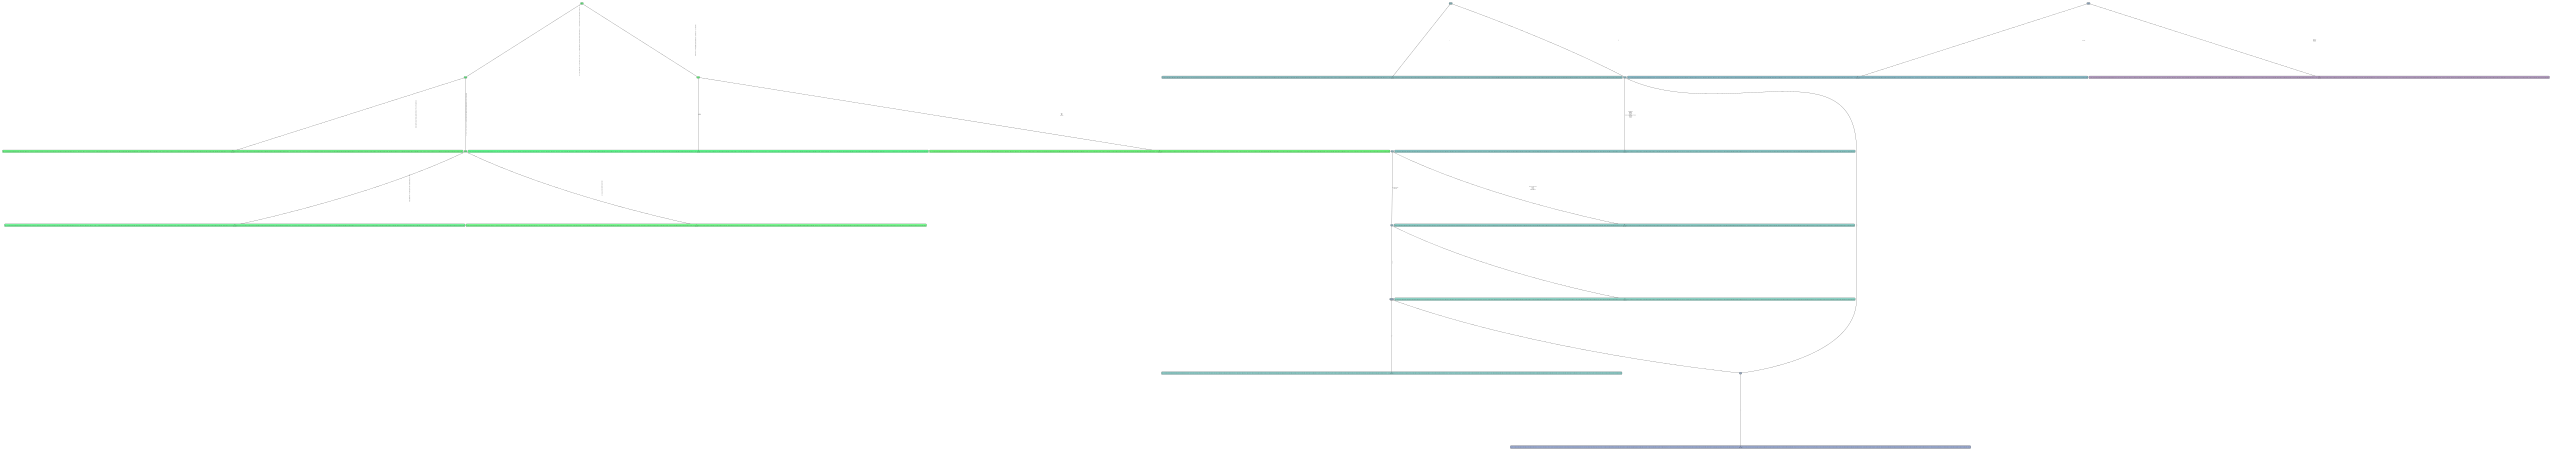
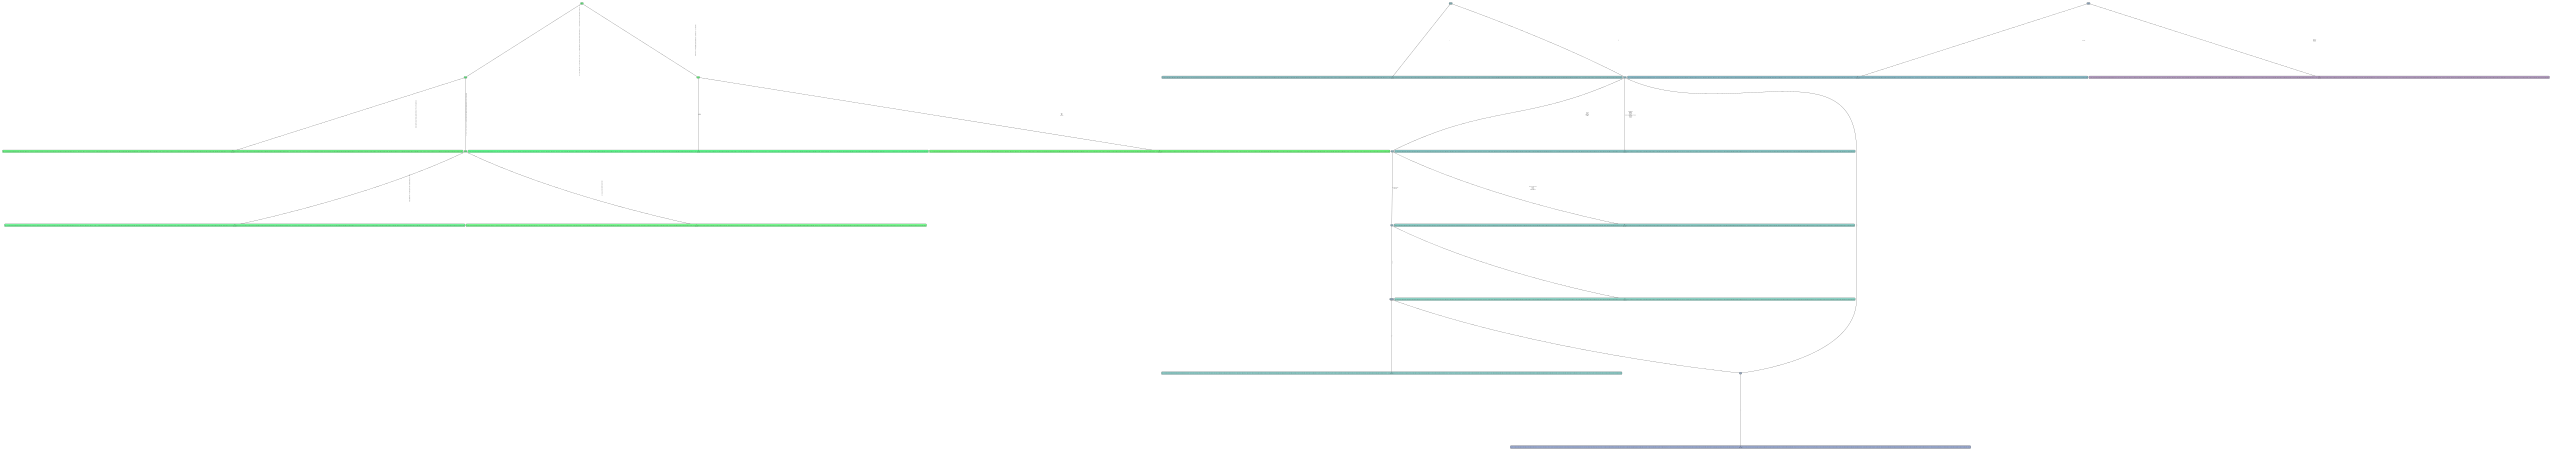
none -> (1508, 113)
